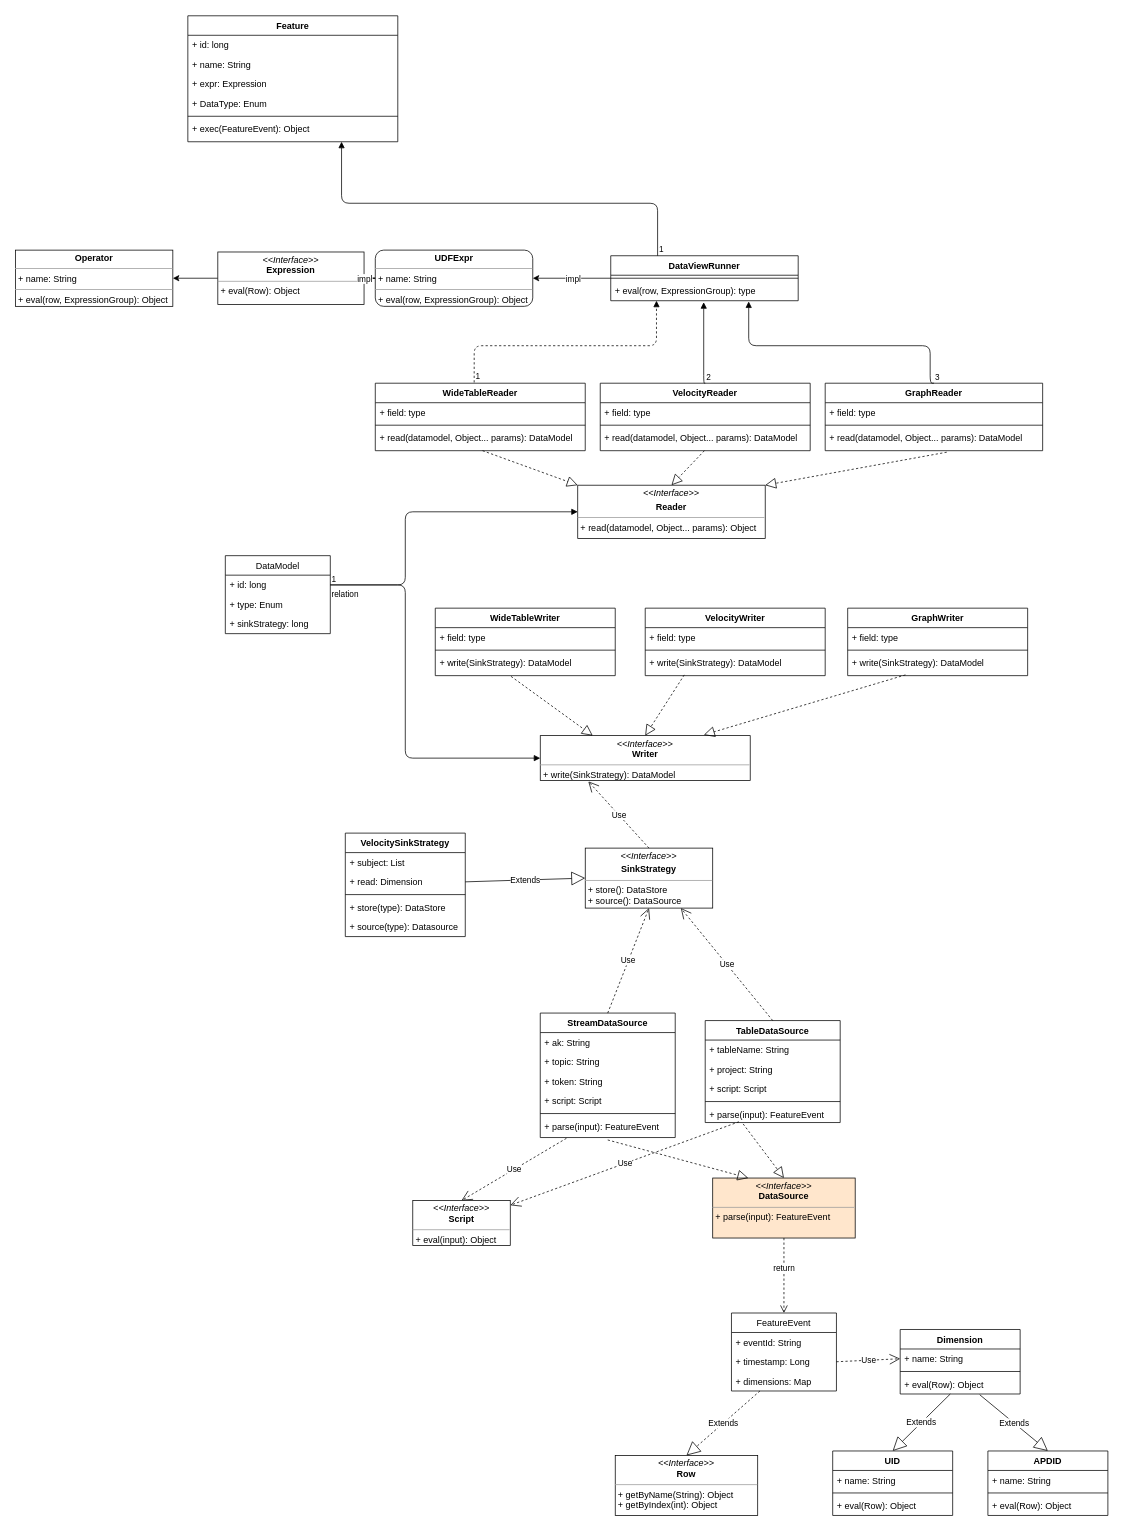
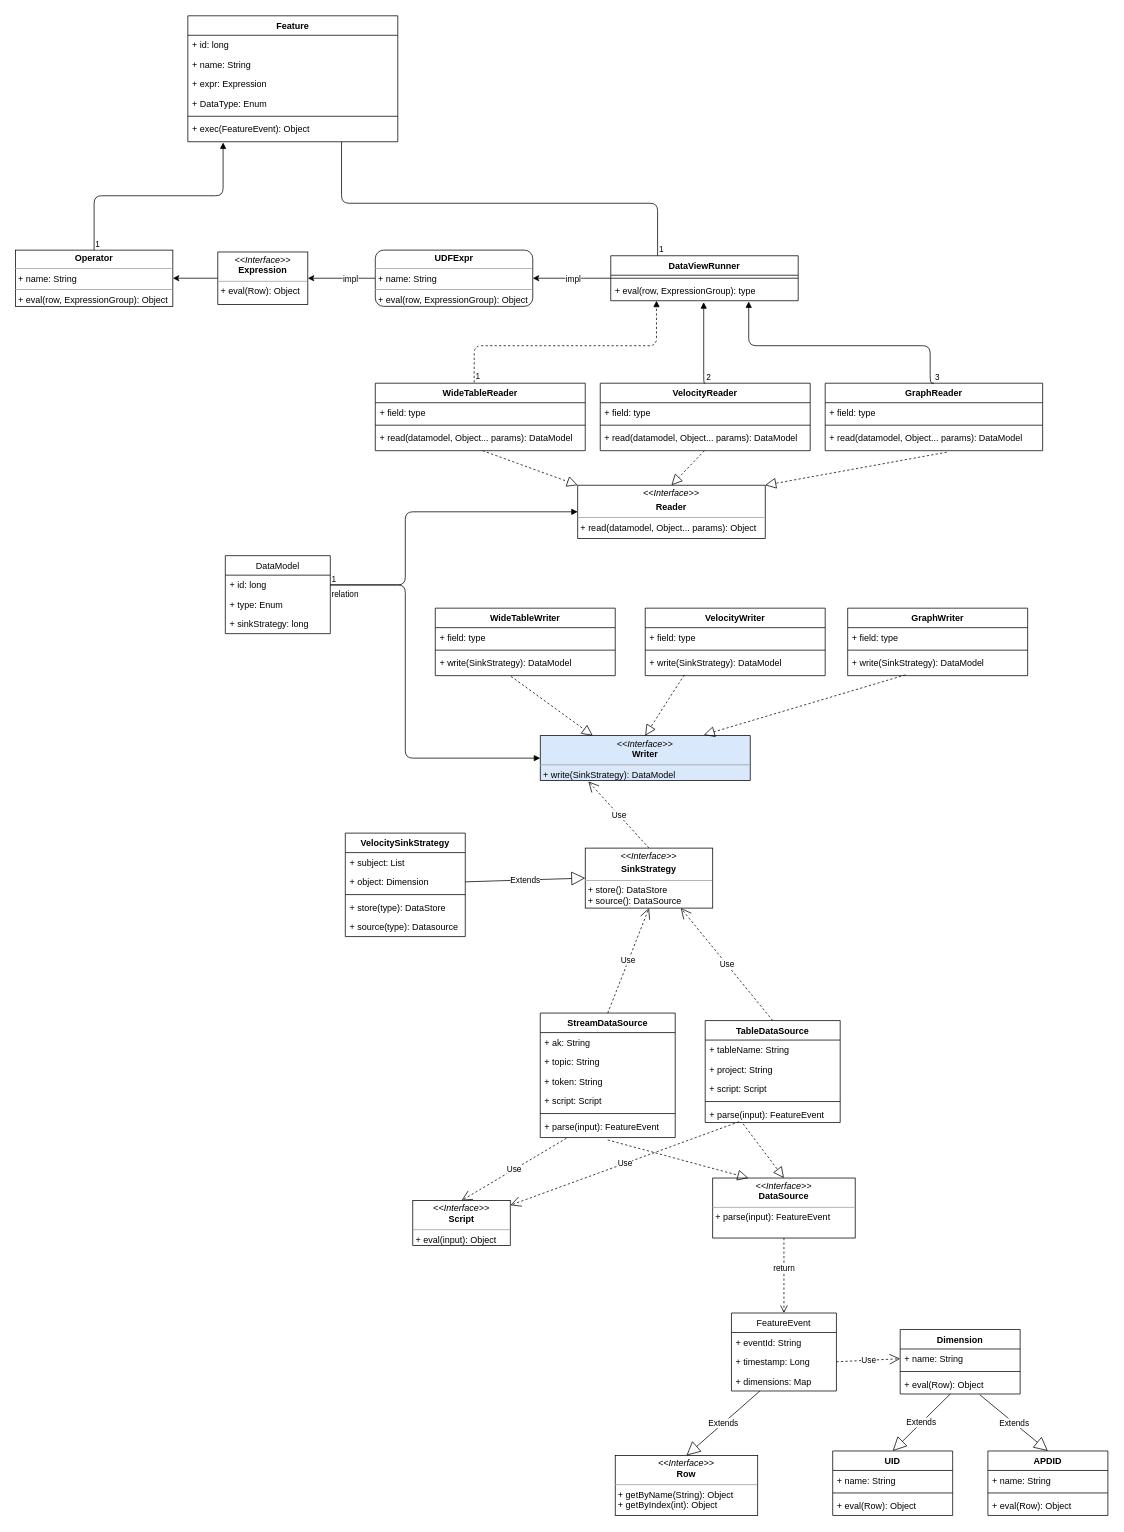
(342, 148) -> (342, 146)
none -> (158, 195)
(291, 278) -> (263, 278)
(645, 758) -> (645, 758)
(386, 882) -> (392, 882)
(784, 1208) -> (784, 1208)
(744, 1405) -> (744, 1405)
